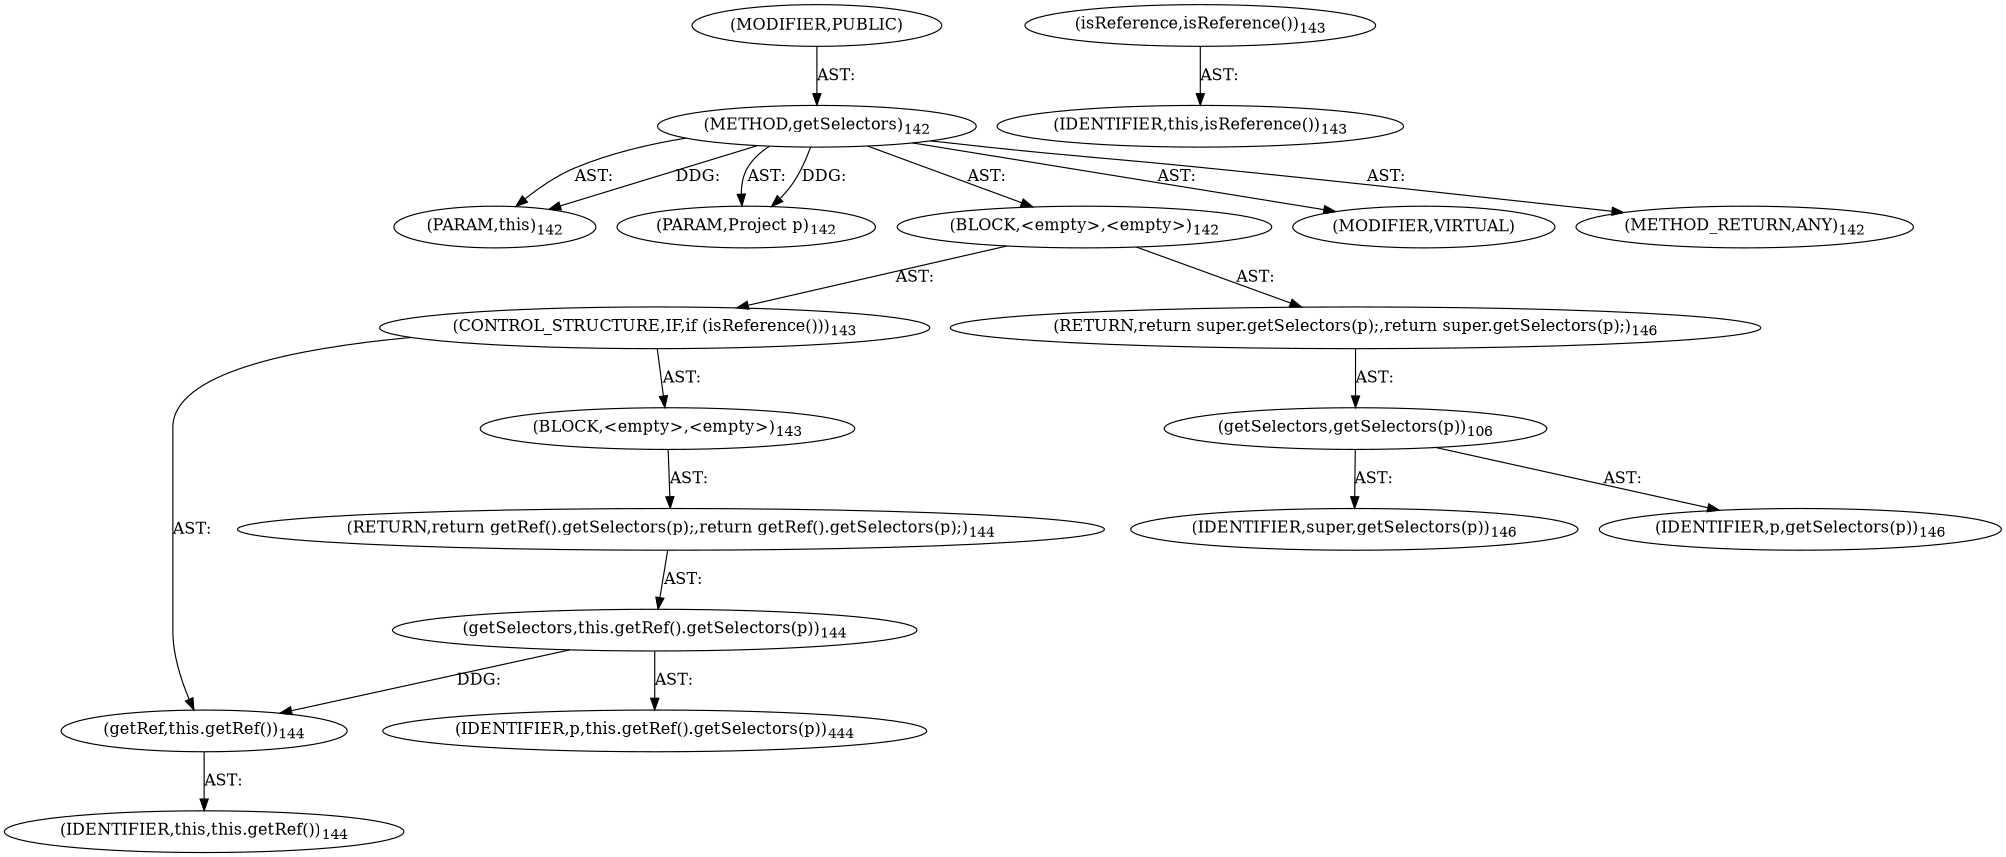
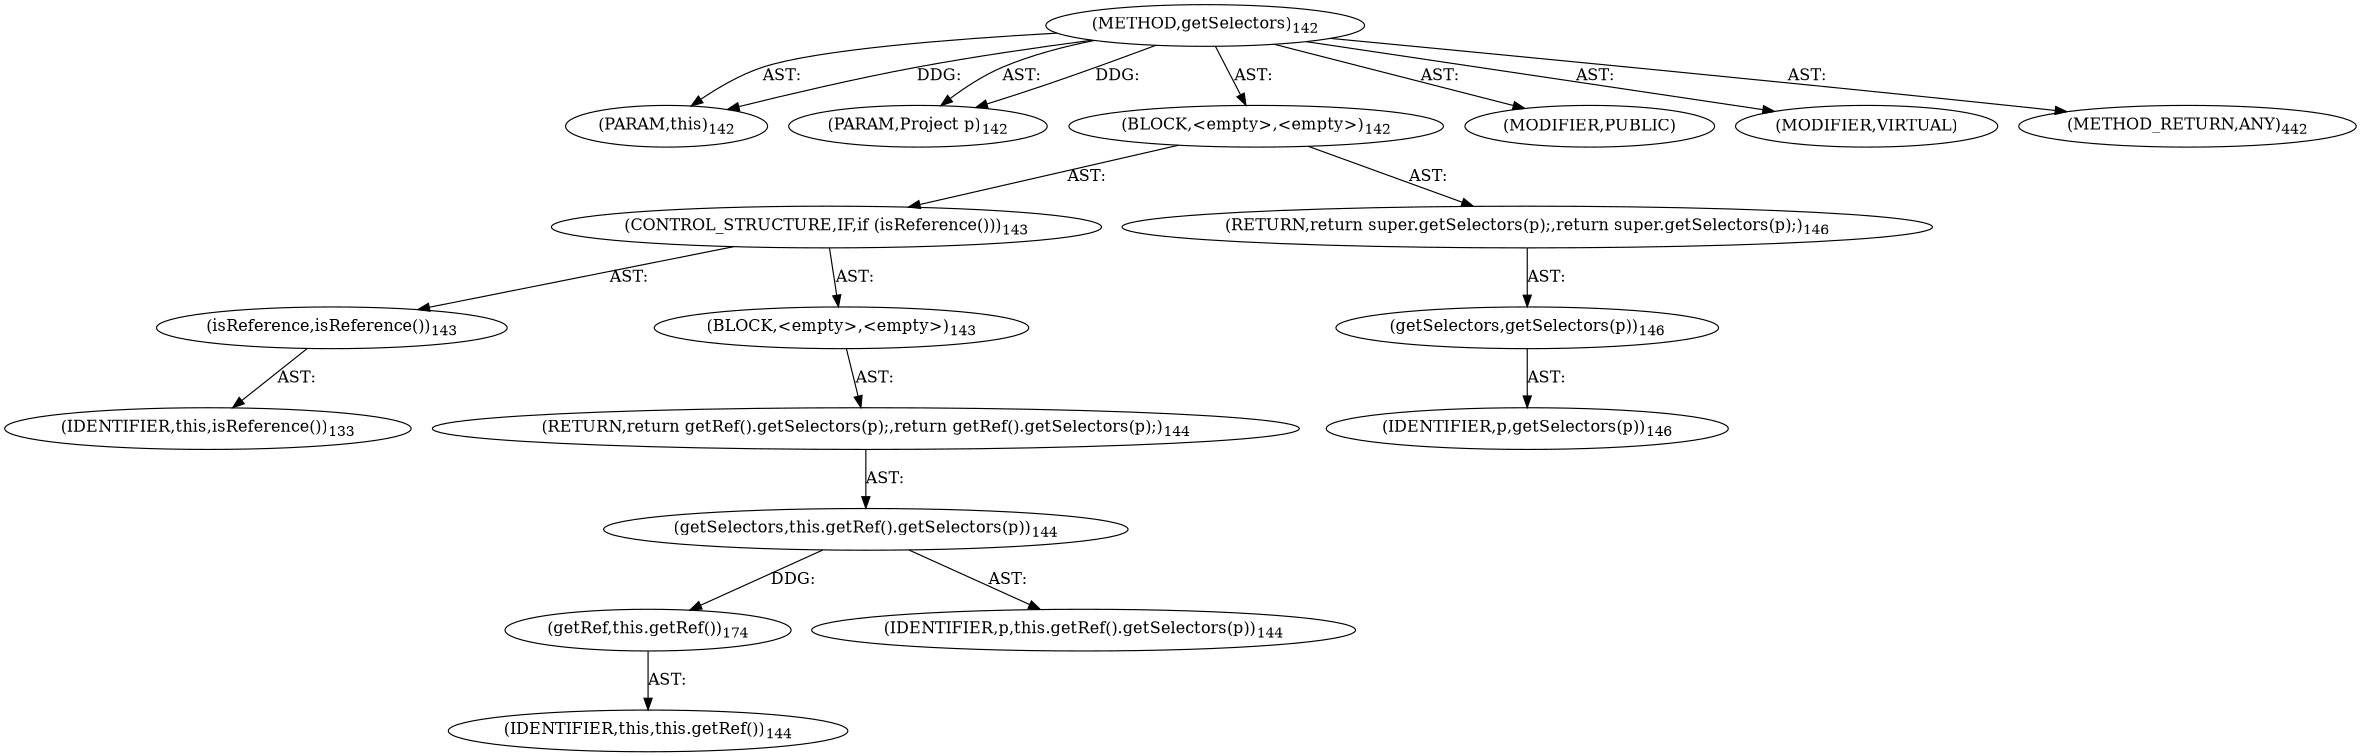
(817, 70) -> (1394, 75)
(1334, 125) -> (342, 427)
(1852, 225) -> (2295, 125)
(1480, 427) -> (1652, 326)
(173, 430) -> (581, 277)
(1354, 529) -> none
(292, 729) -> (736, 628)
(841, 729) -> (1270, 628)
